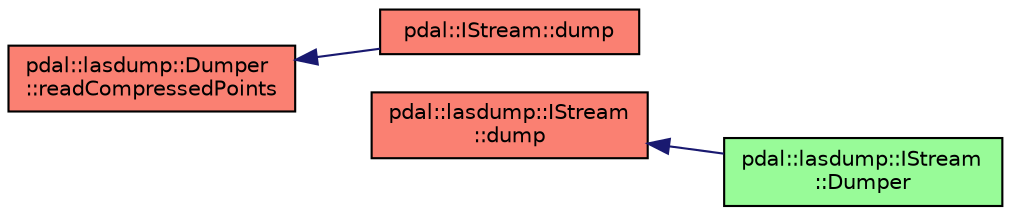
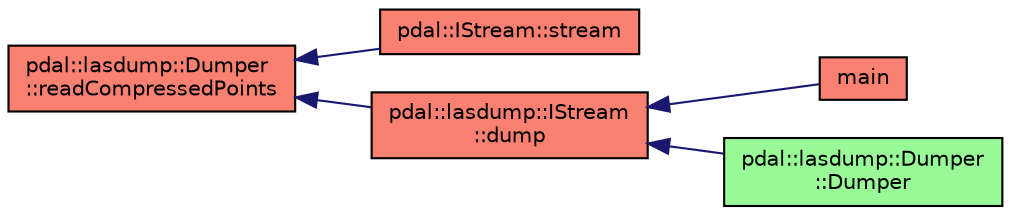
(510, 32) -> (510, 32)
none -> (863, 79)
none -> (344, 104)
(863, 172) -> (863, 172)
